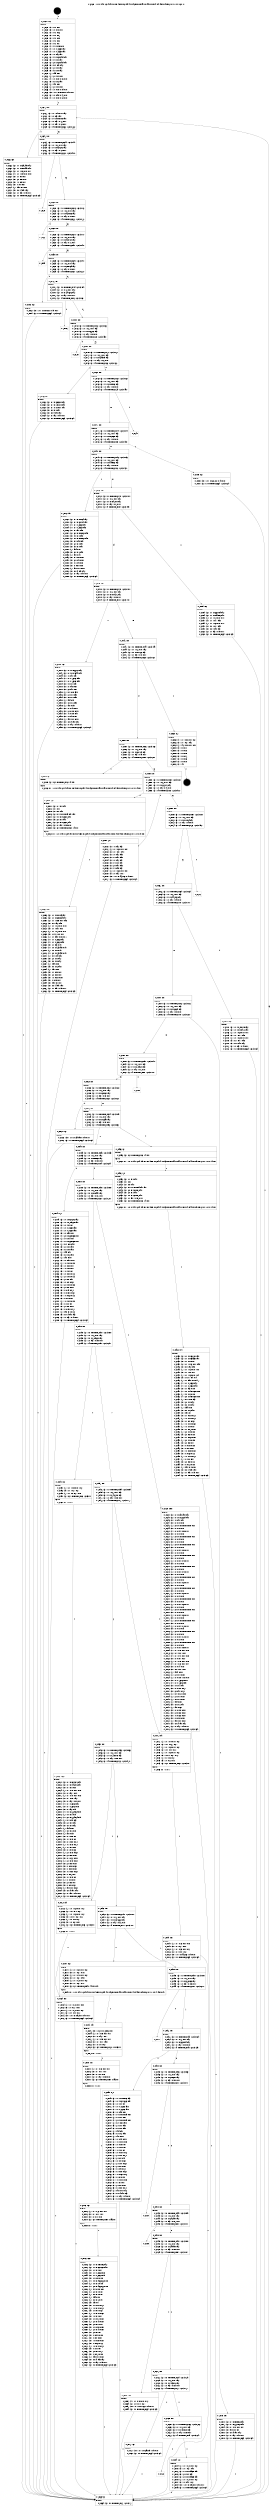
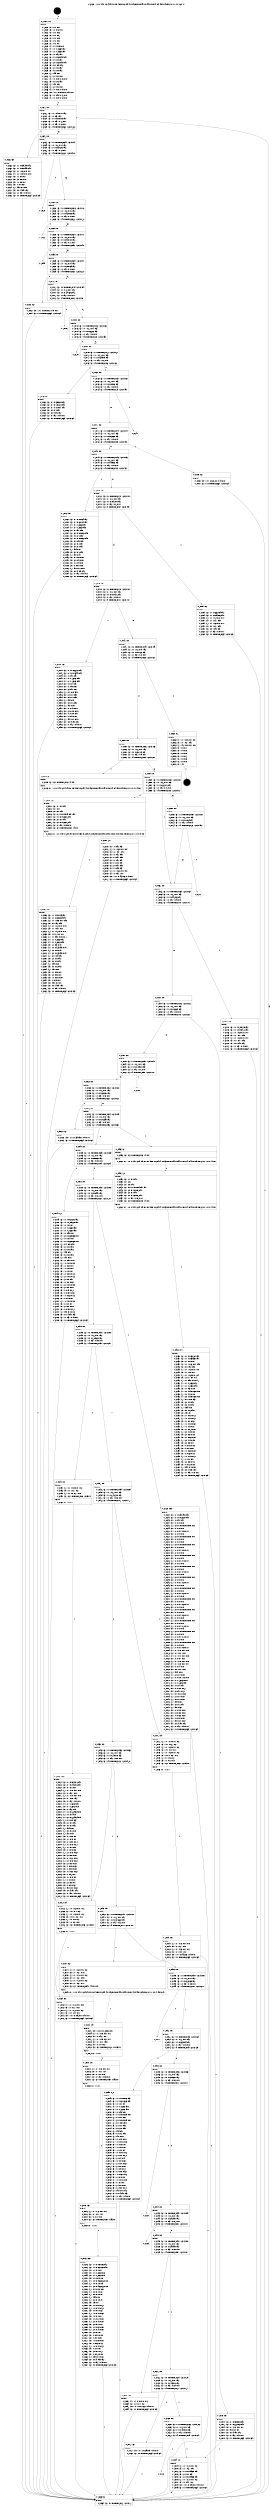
(153, 821) -> (164, 838)
(211, 2495) -> (214, 2449)
